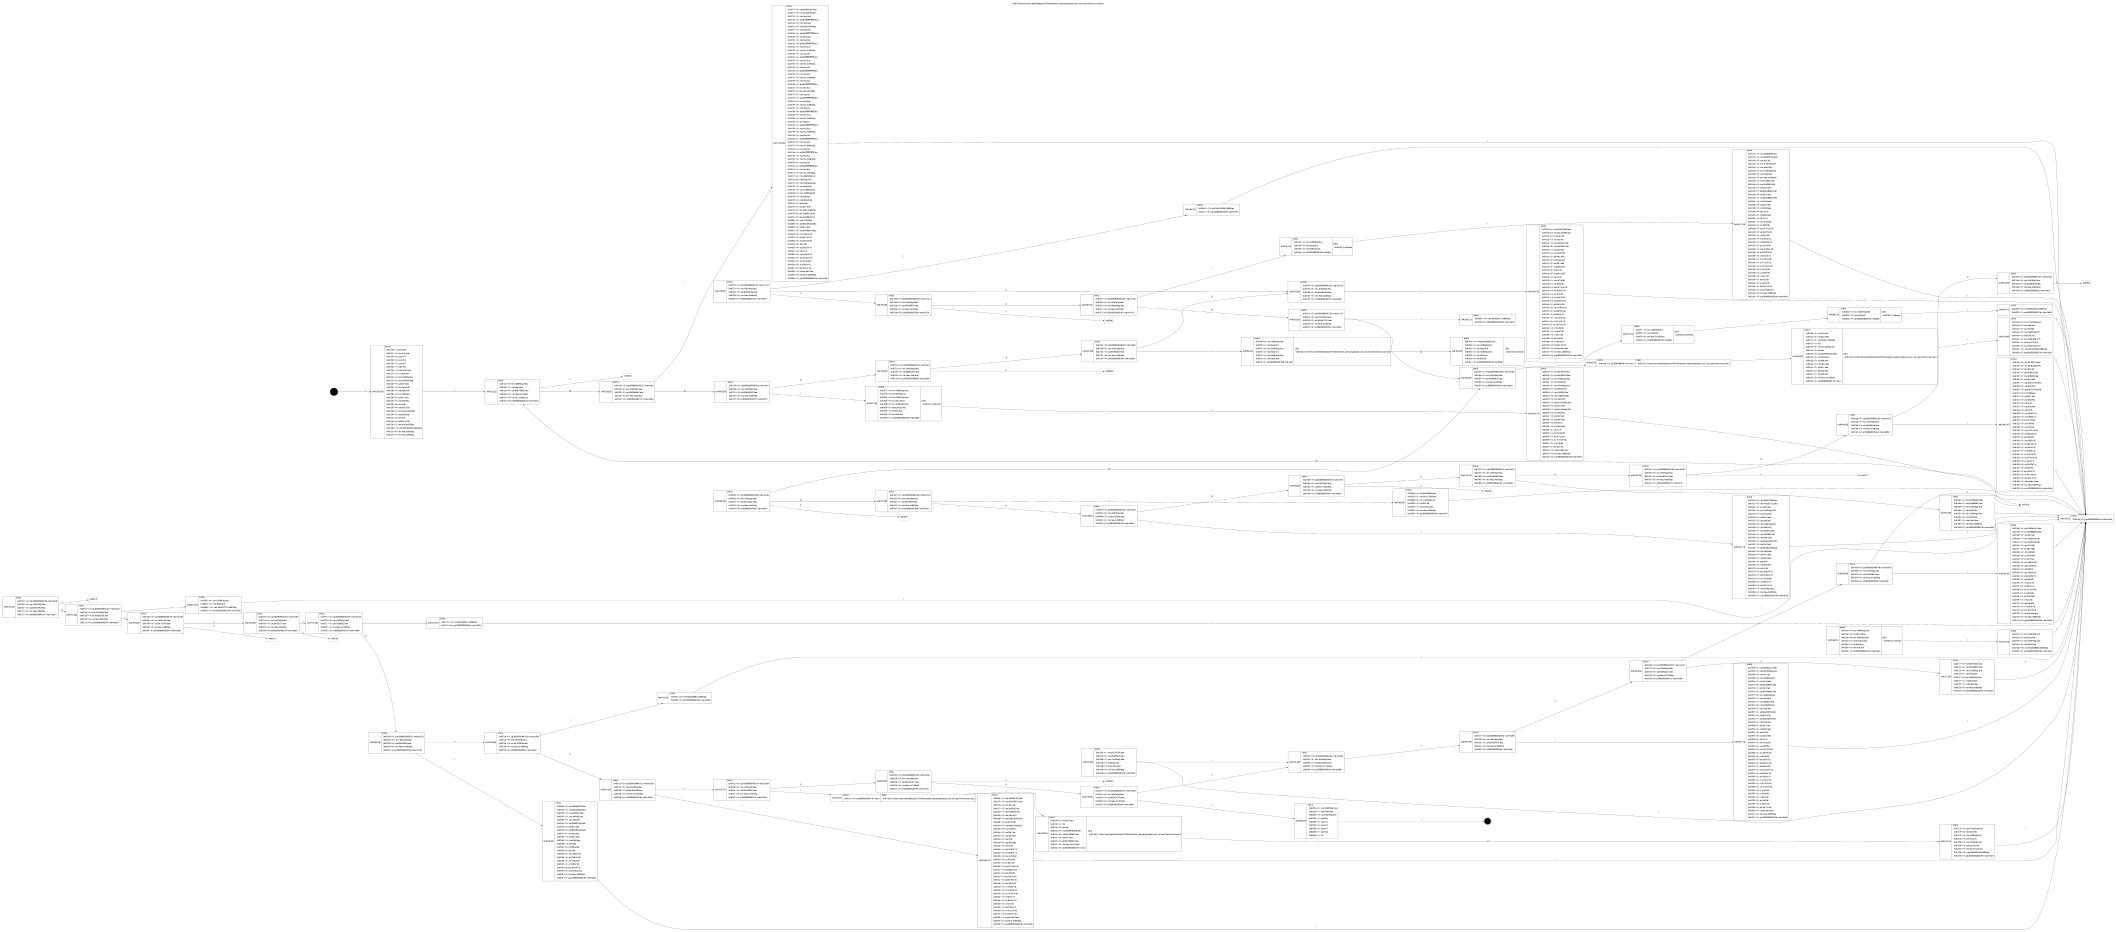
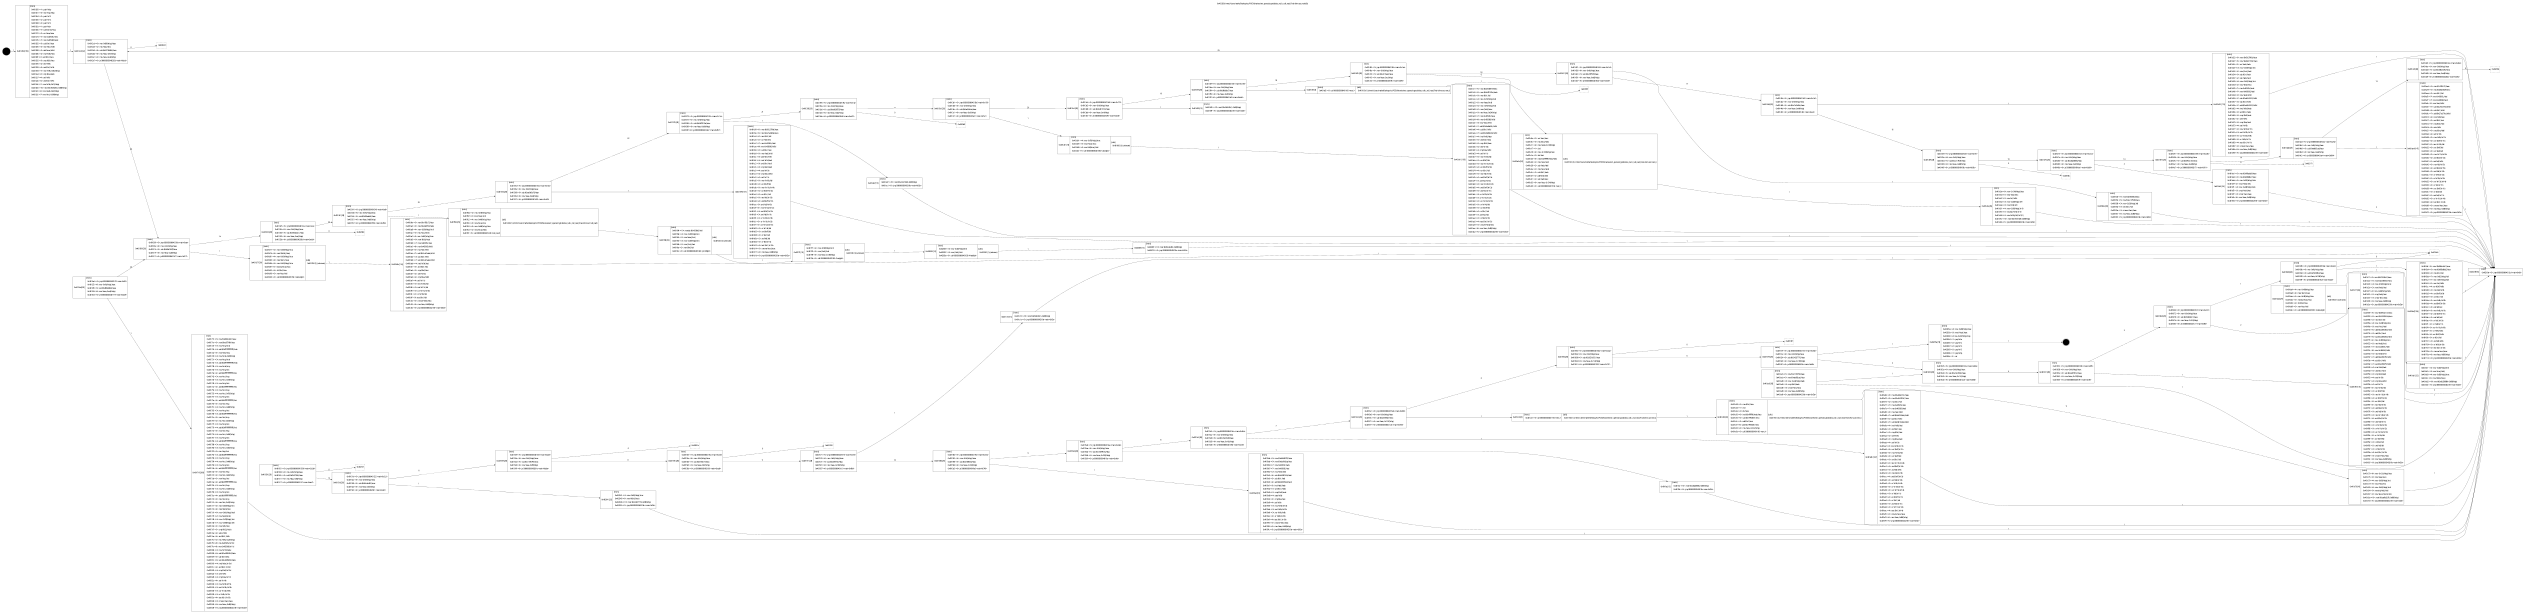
(1028, 292) -> (609, 158)
(569, 392) -> (131, 150)
(1138, 470) -> (1298, 82)
